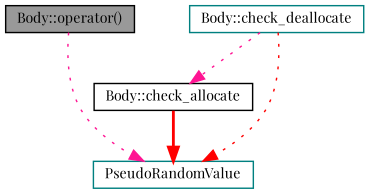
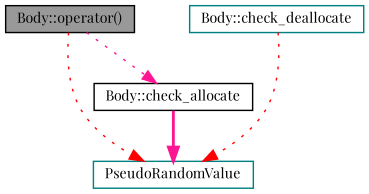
(231, 54) -> (116, 54)
(78, 105) -> (78, 105)
(173, 129) -> (173, 129)
